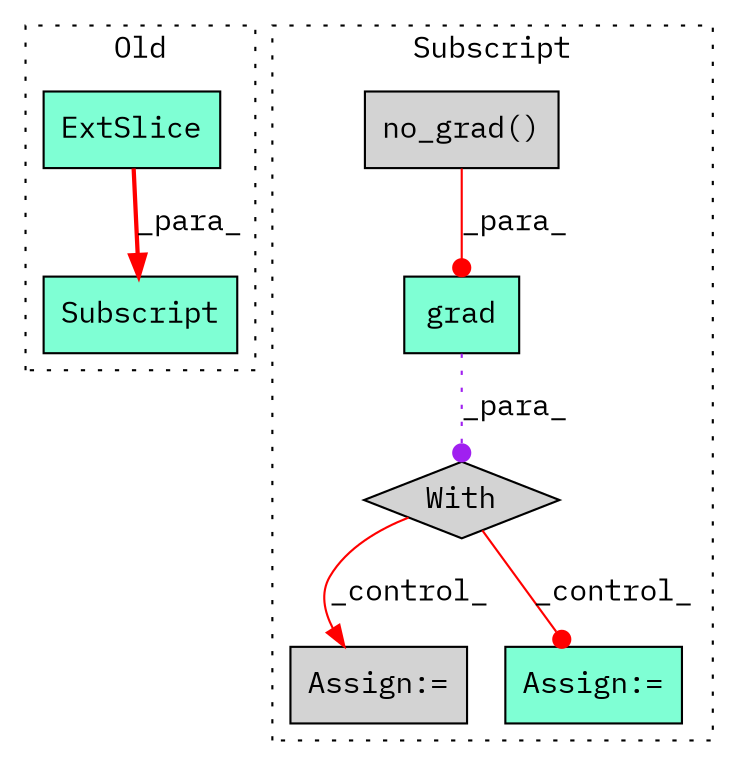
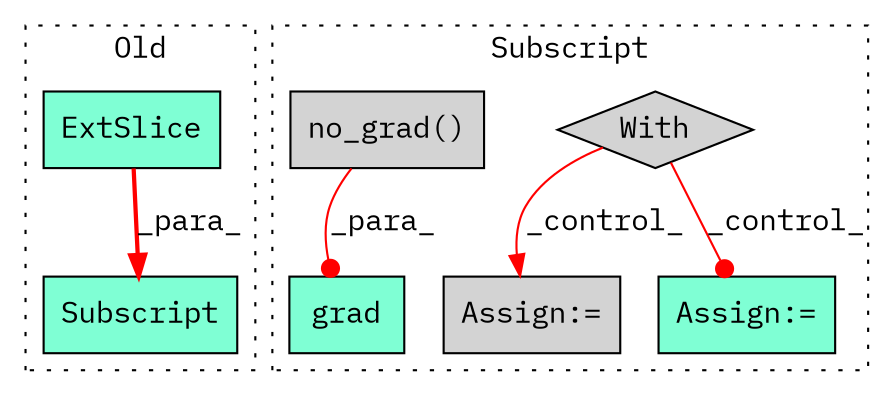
(462, 399) -> none
